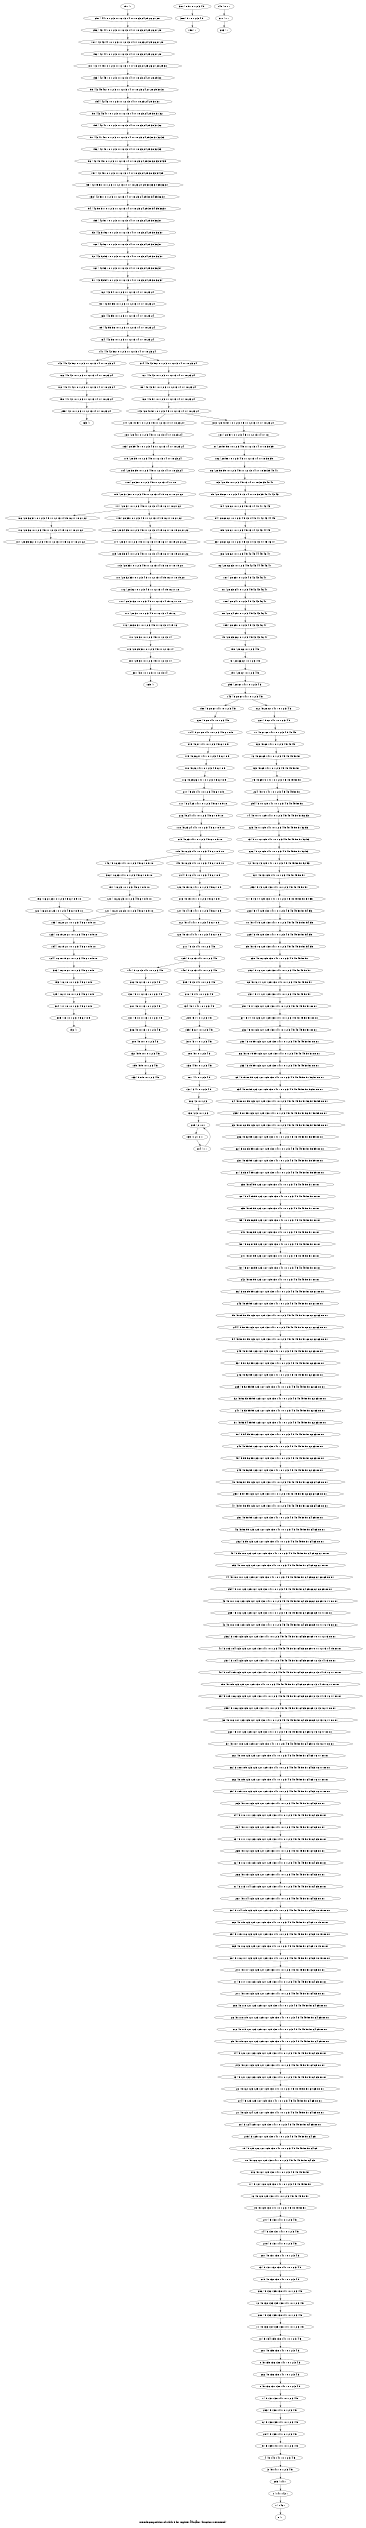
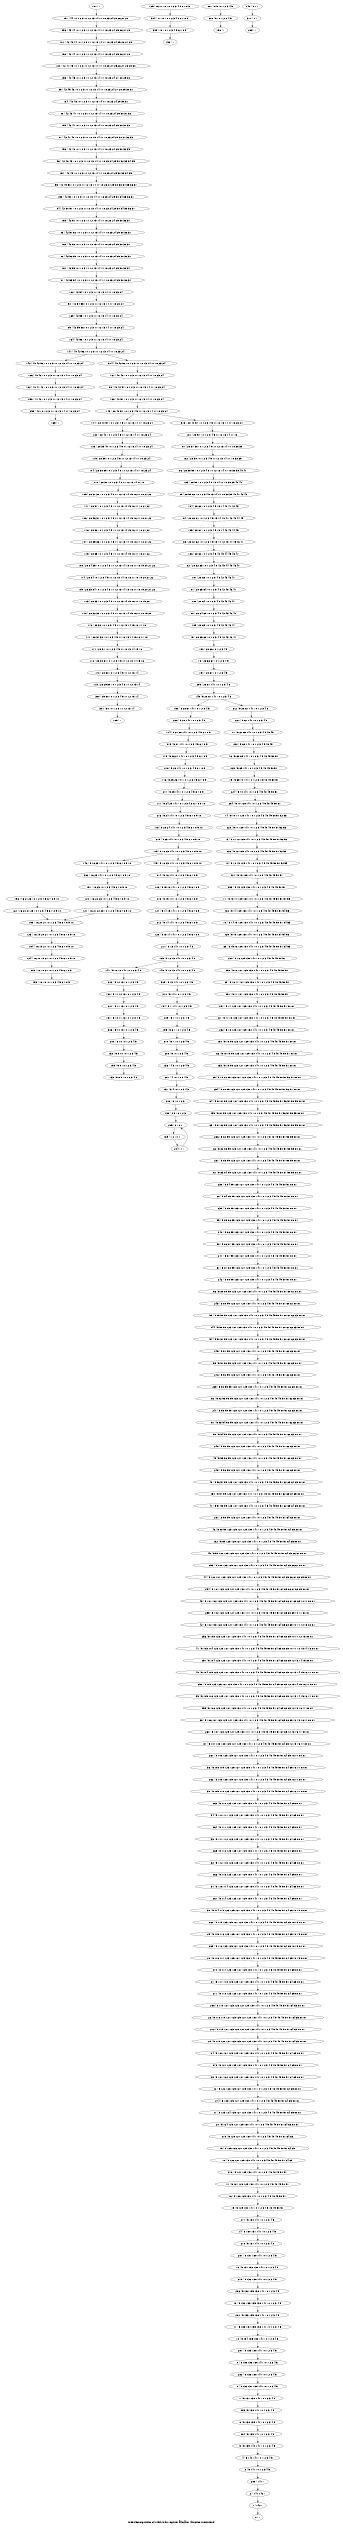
(149, 511) -> (117, 547)
(74, 987) -> none
